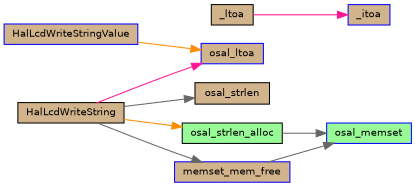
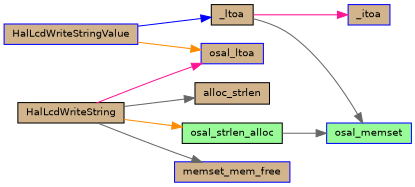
none -> (169, 22)
(232, 93) -> (232, 93)
(296, 154) -> (314, 56)
